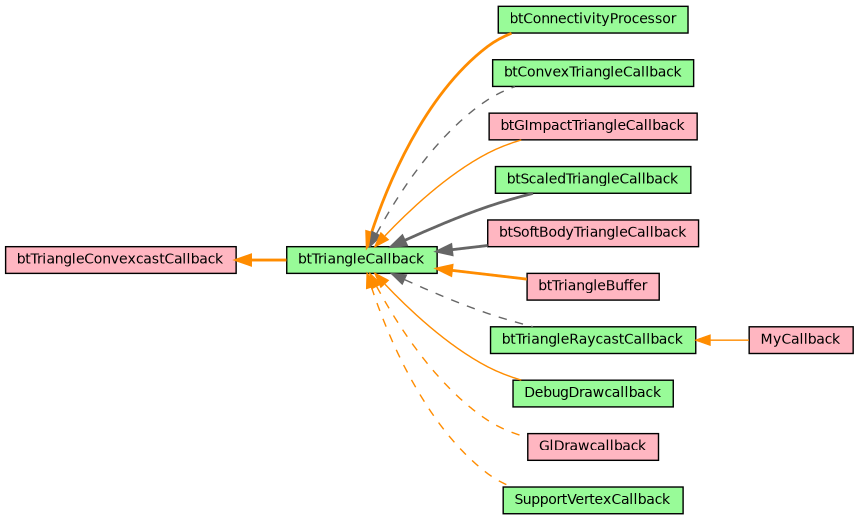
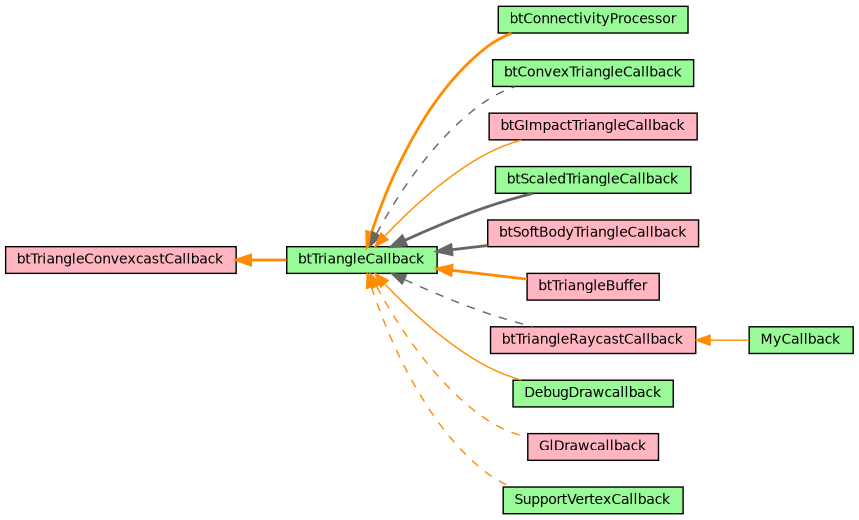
(593, 340) -> (593, 340)
(801, 340) -> (801, 340)
